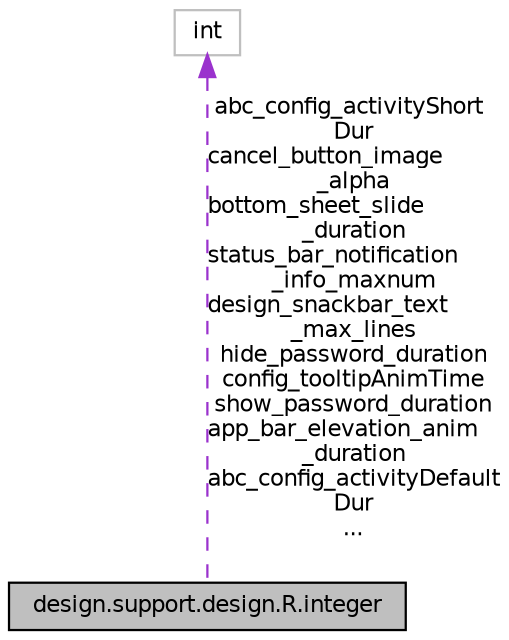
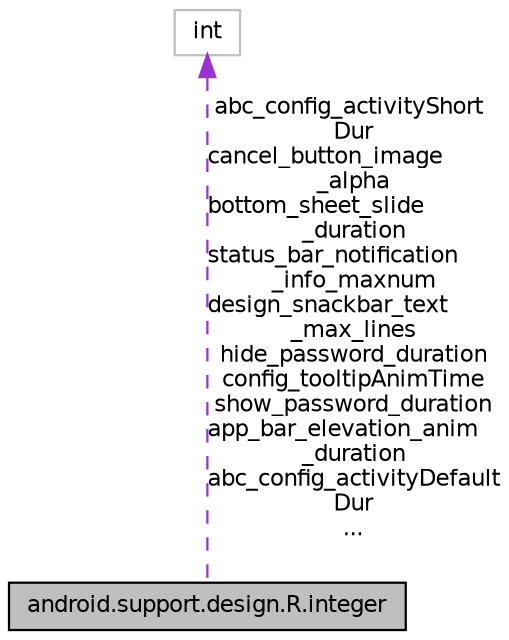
(207, 606) -> (207, 606)
